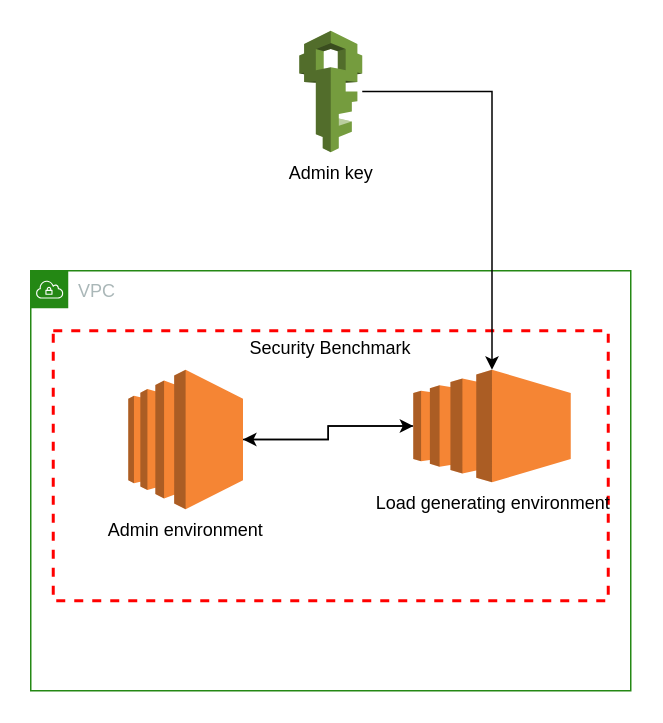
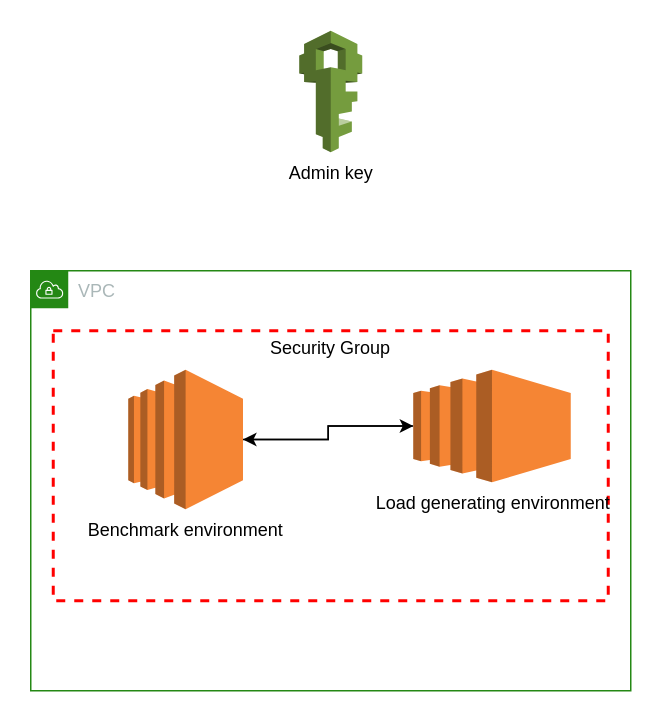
(492, 161) -> none
(331, 349) -> (331, 349)
(186, 531) -> (186, 531)
